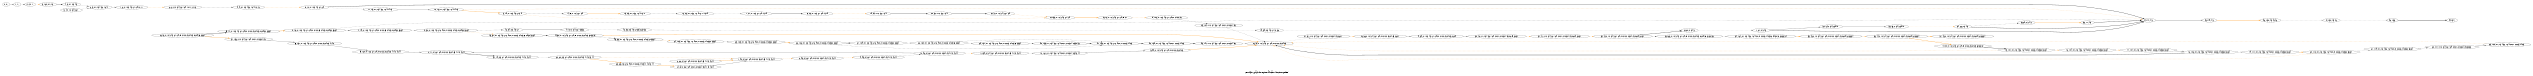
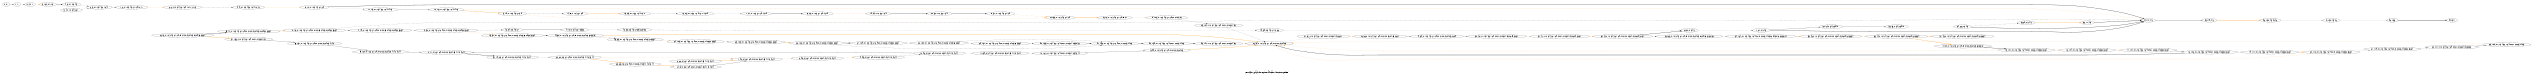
(1001, 14) -> (1001, 14)
